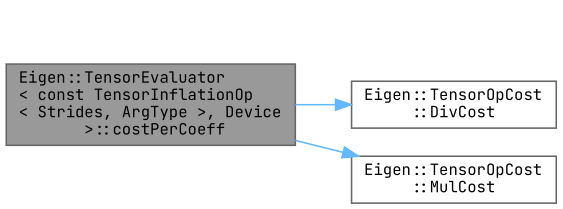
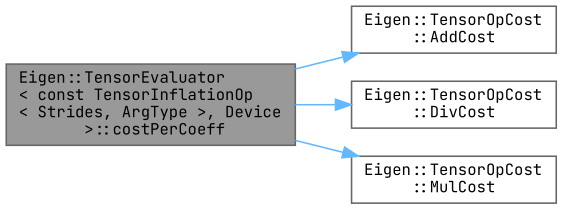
none -> (454, 30)
